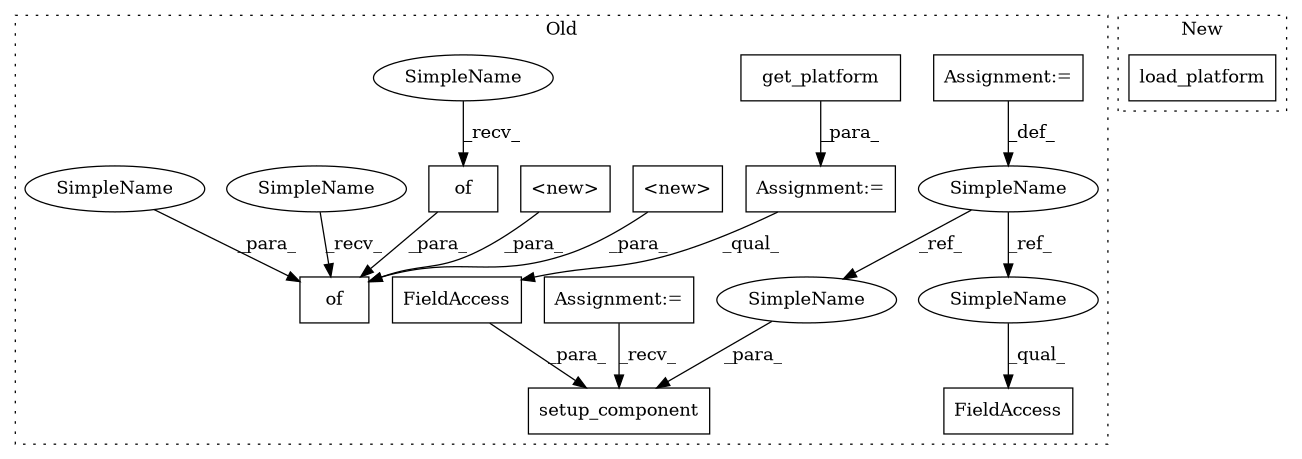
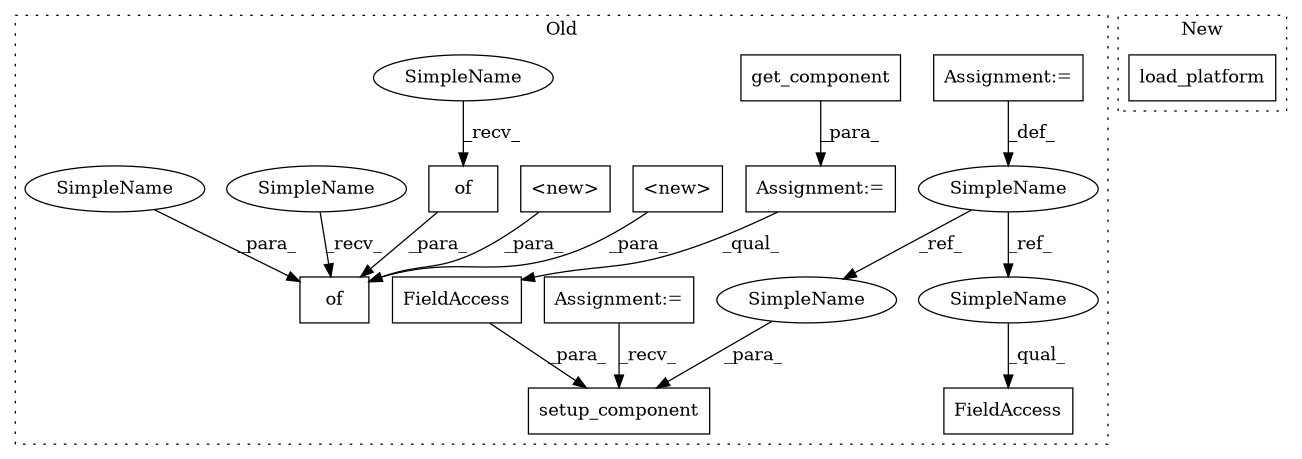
(821, 78) -> (821, 78)
